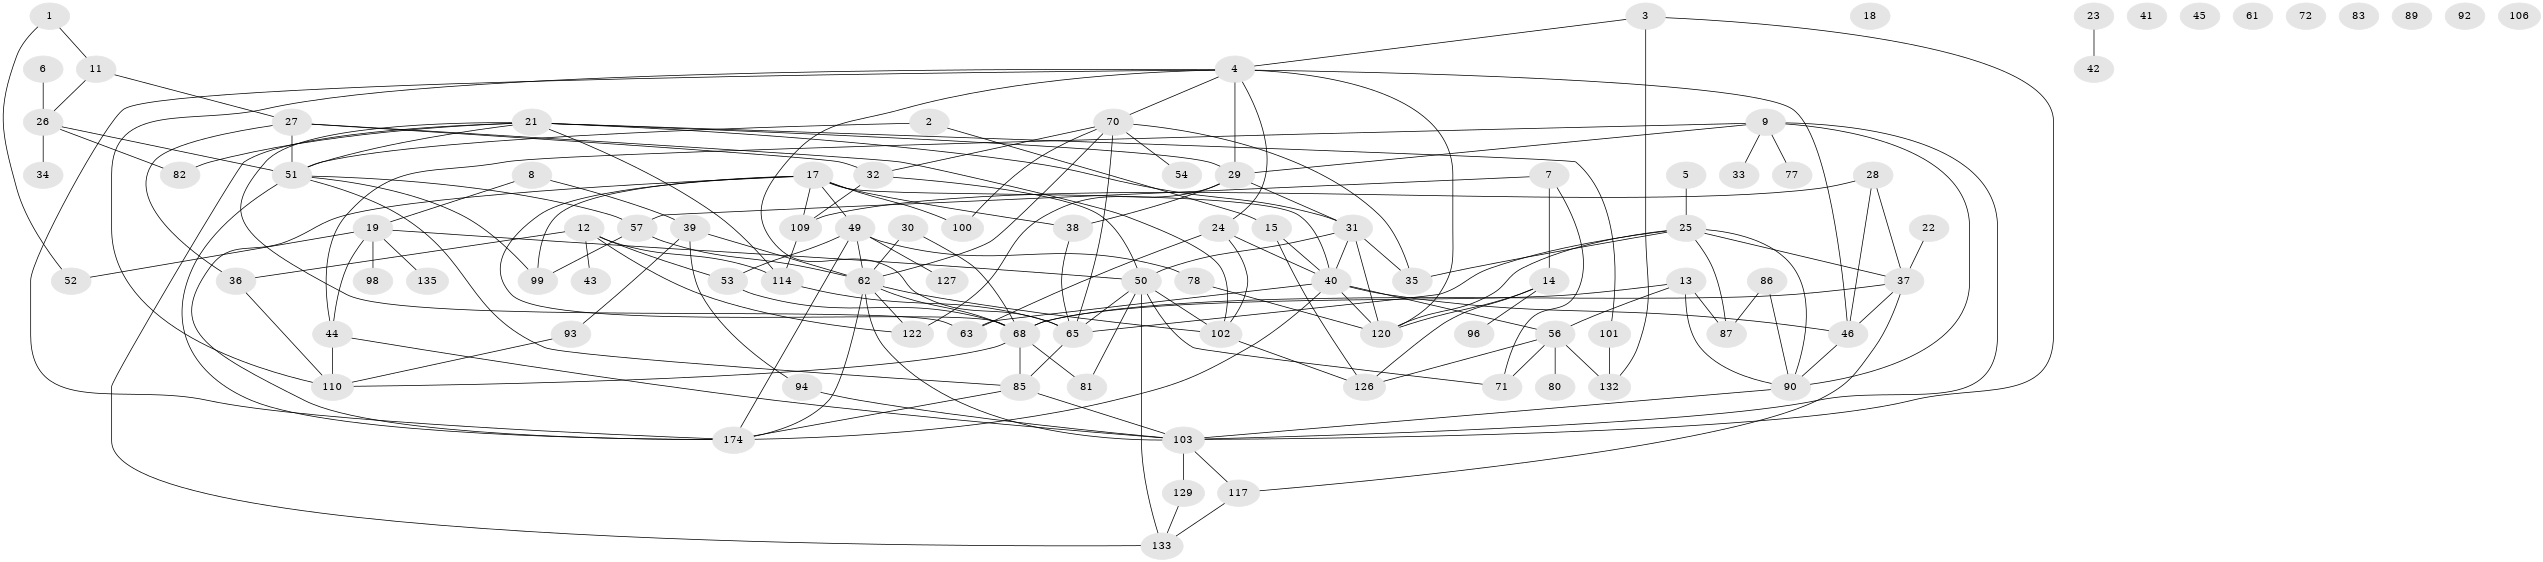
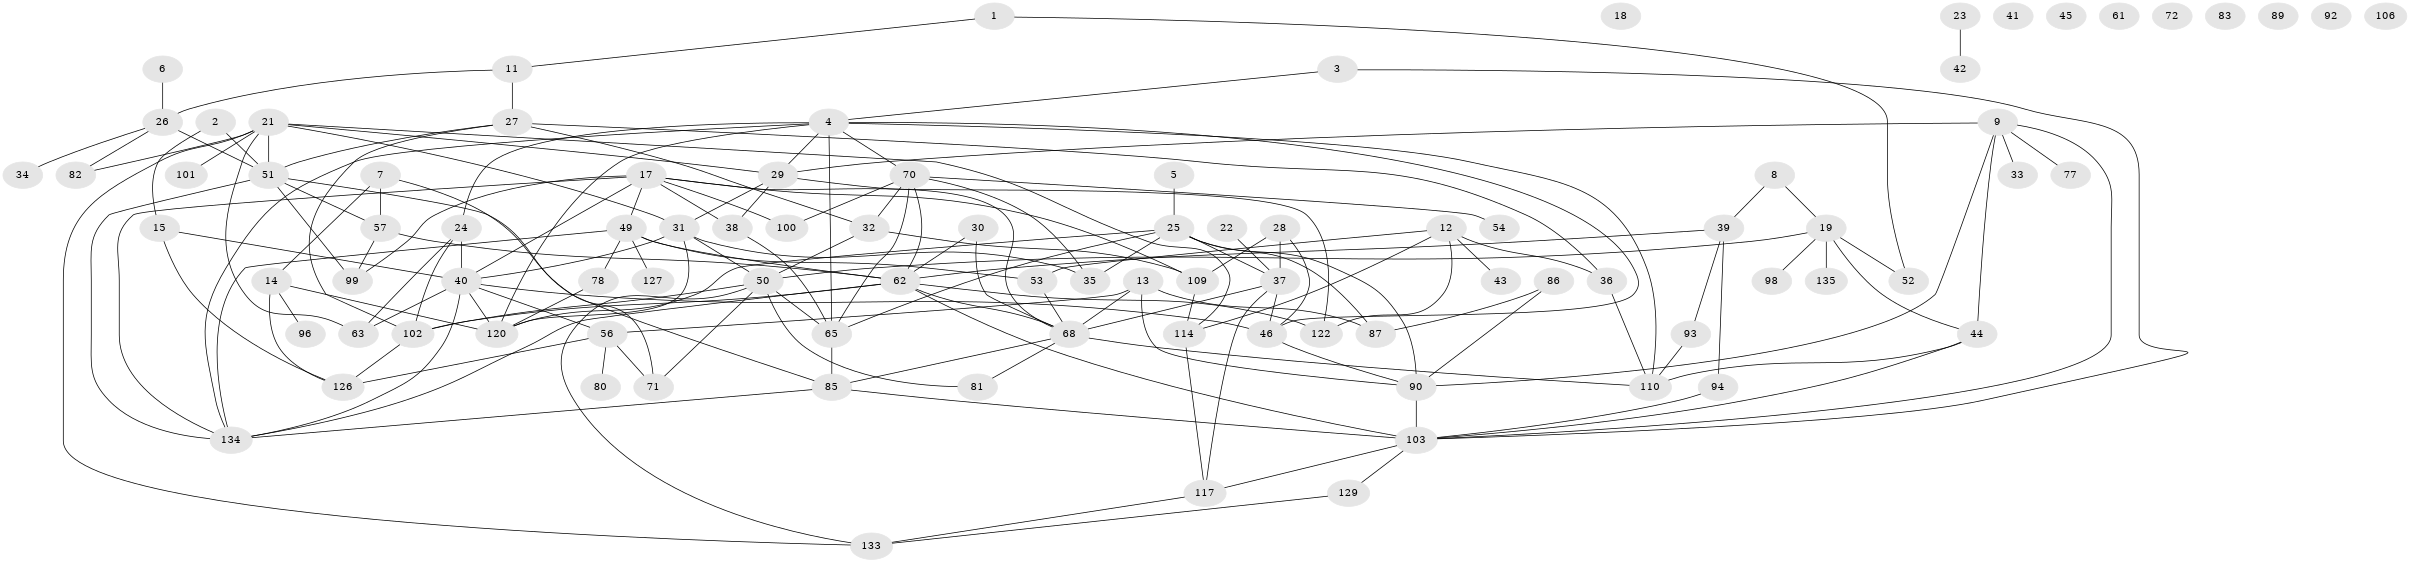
(904, 302) -> (1195, 414)
(1610, 387) -> none
(734, 440) -> (231, 440)
